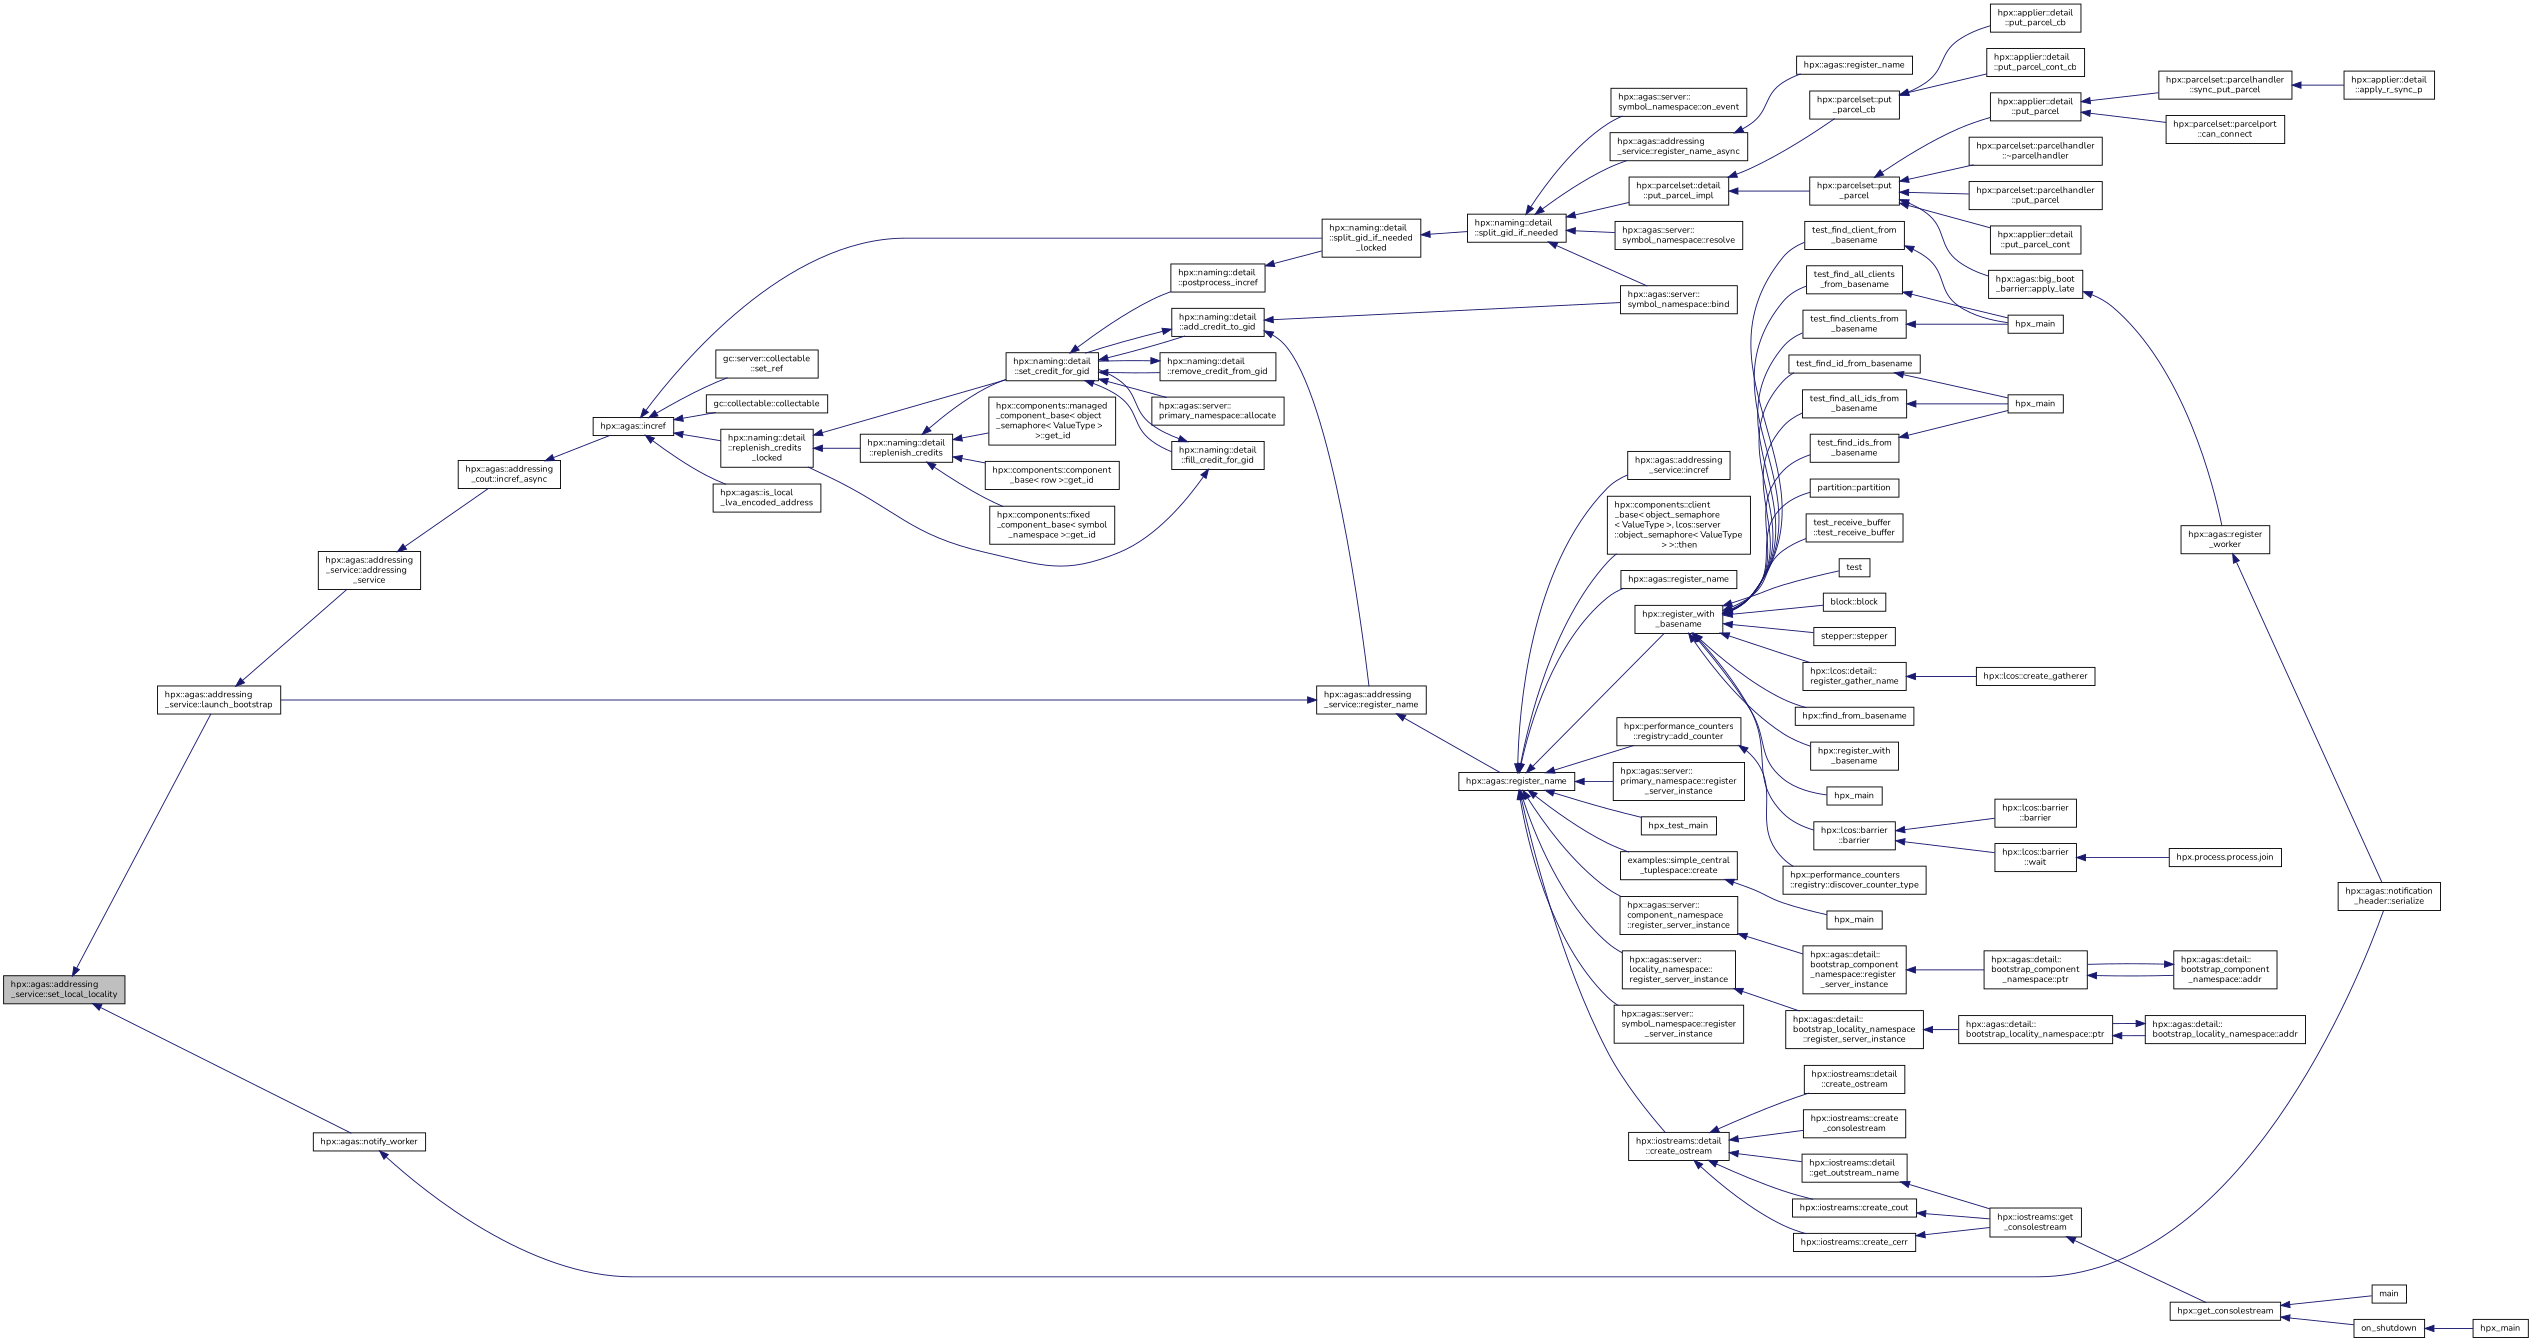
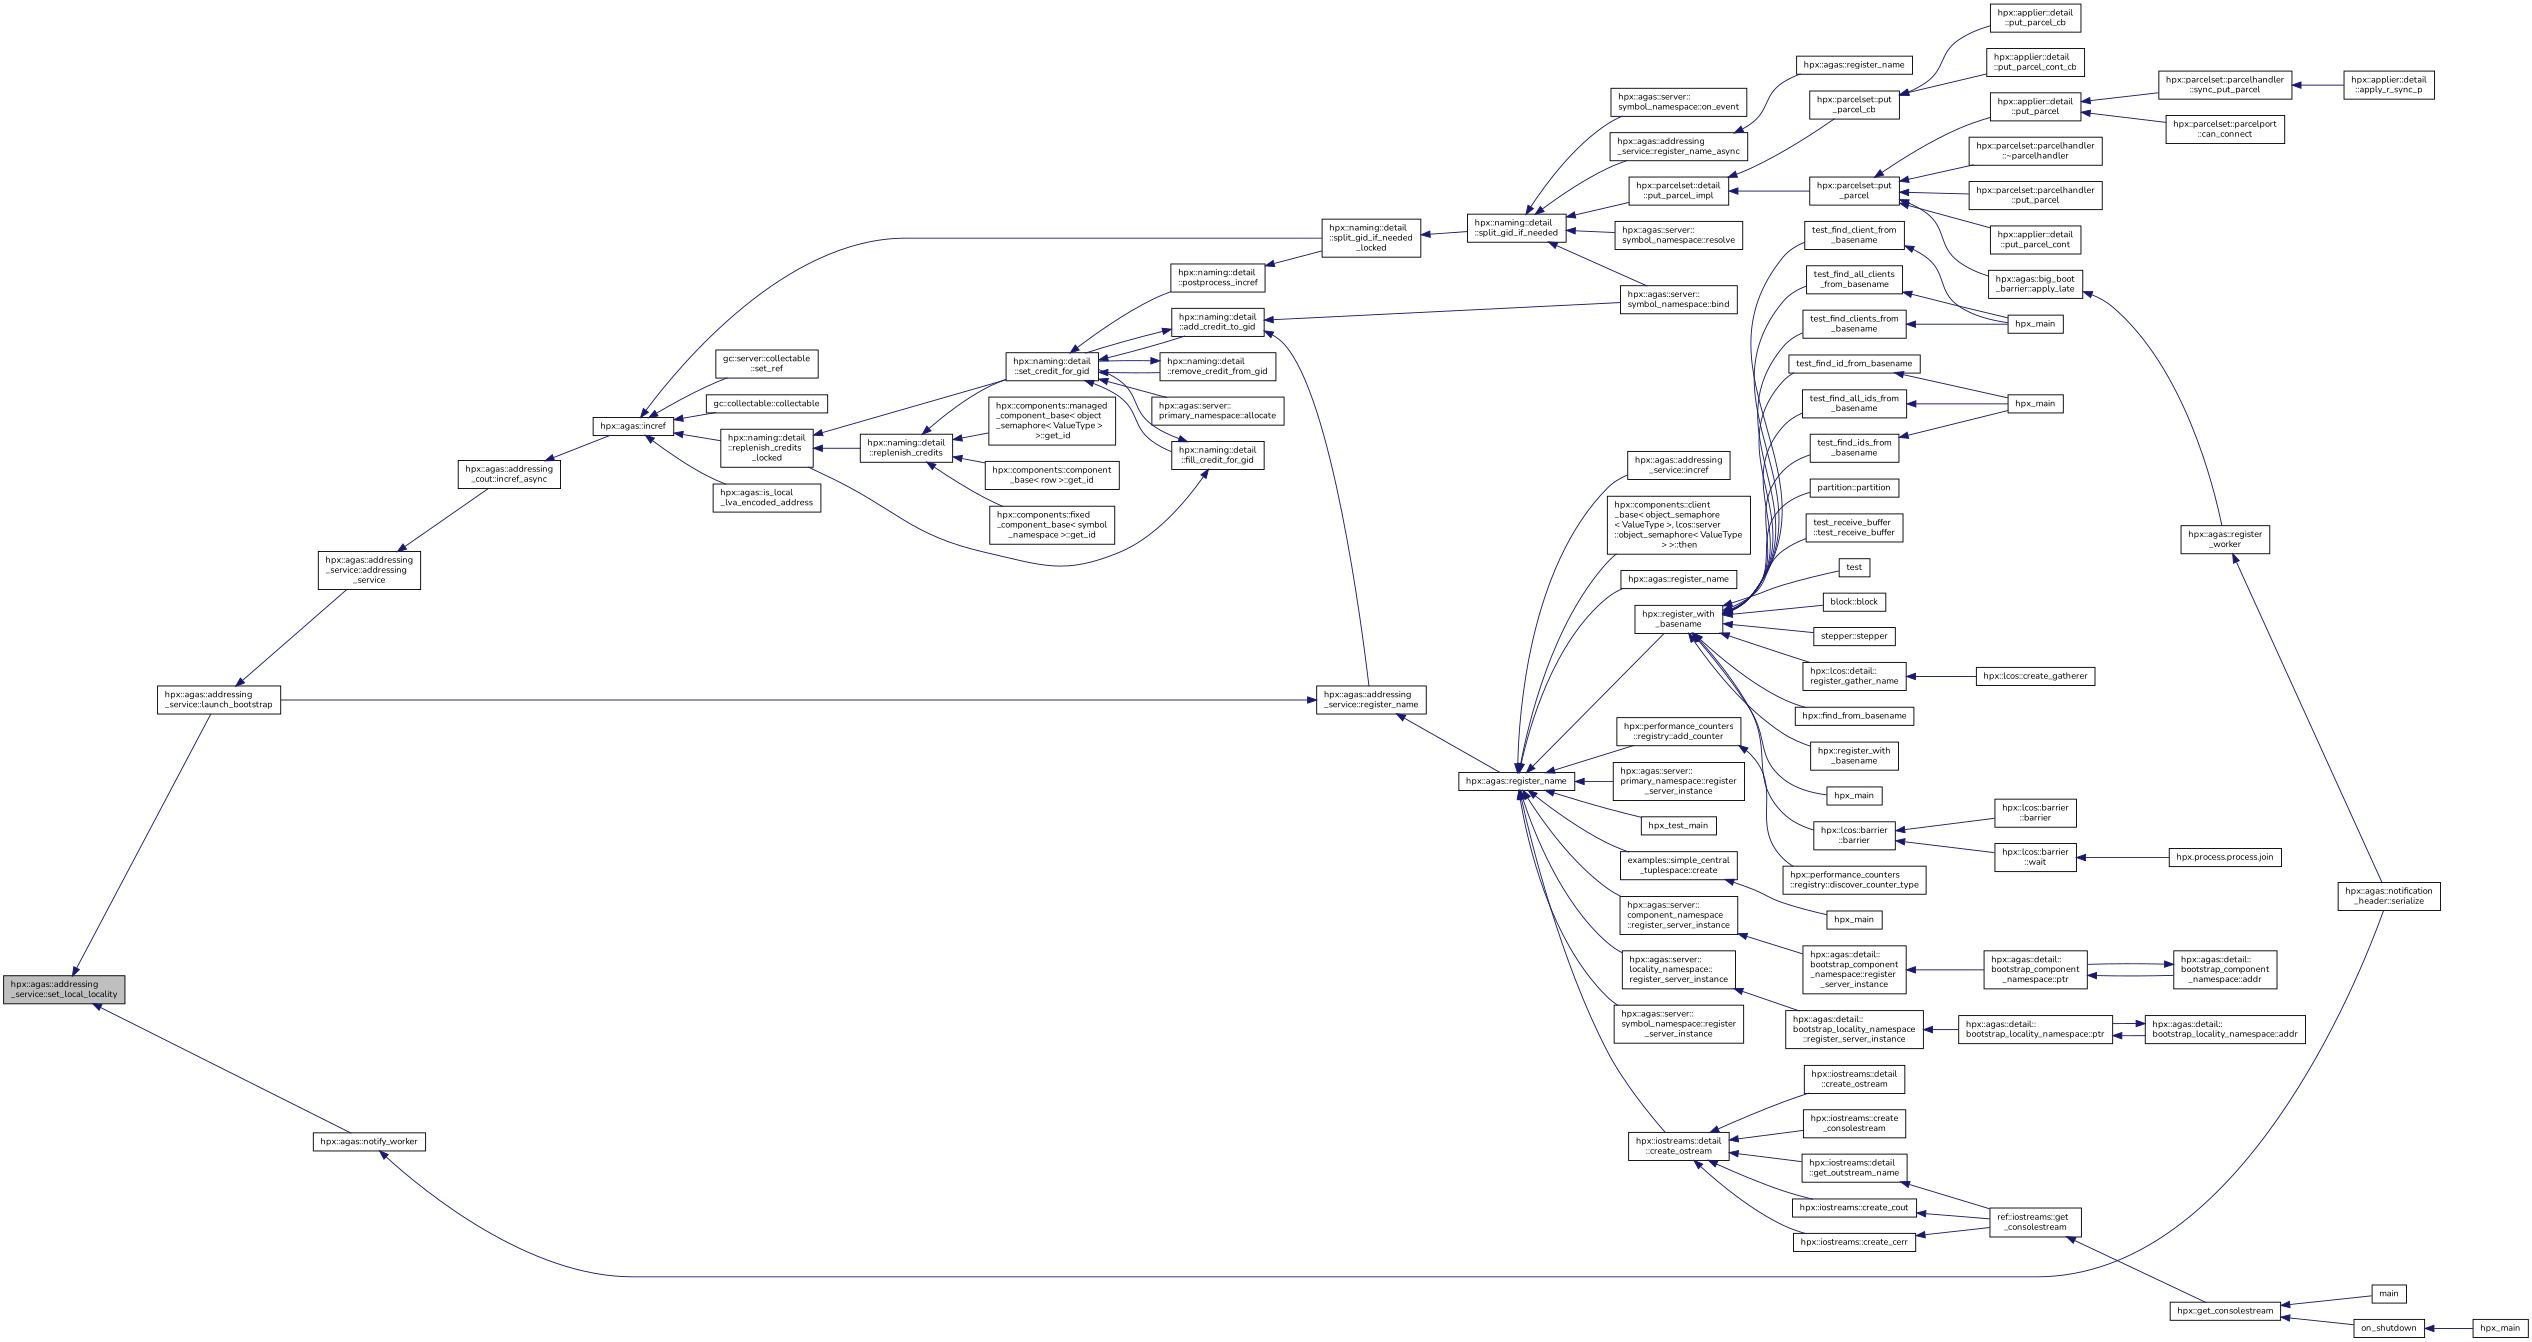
(2036, 1222) -> (2036, 1222)
